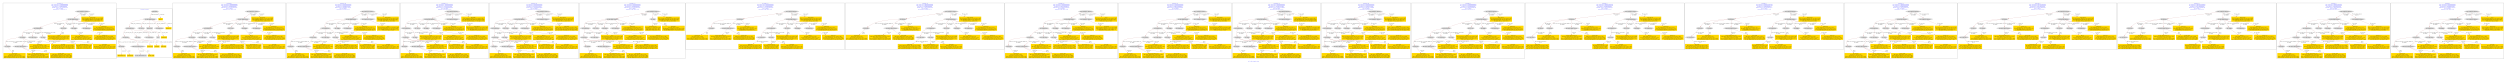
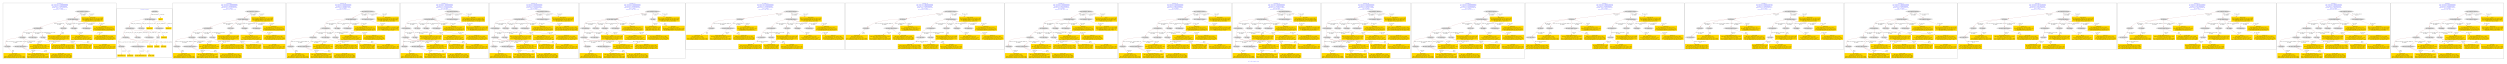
(150, 28) -> (150, 28)
(141, 56) -> (141, 56)
